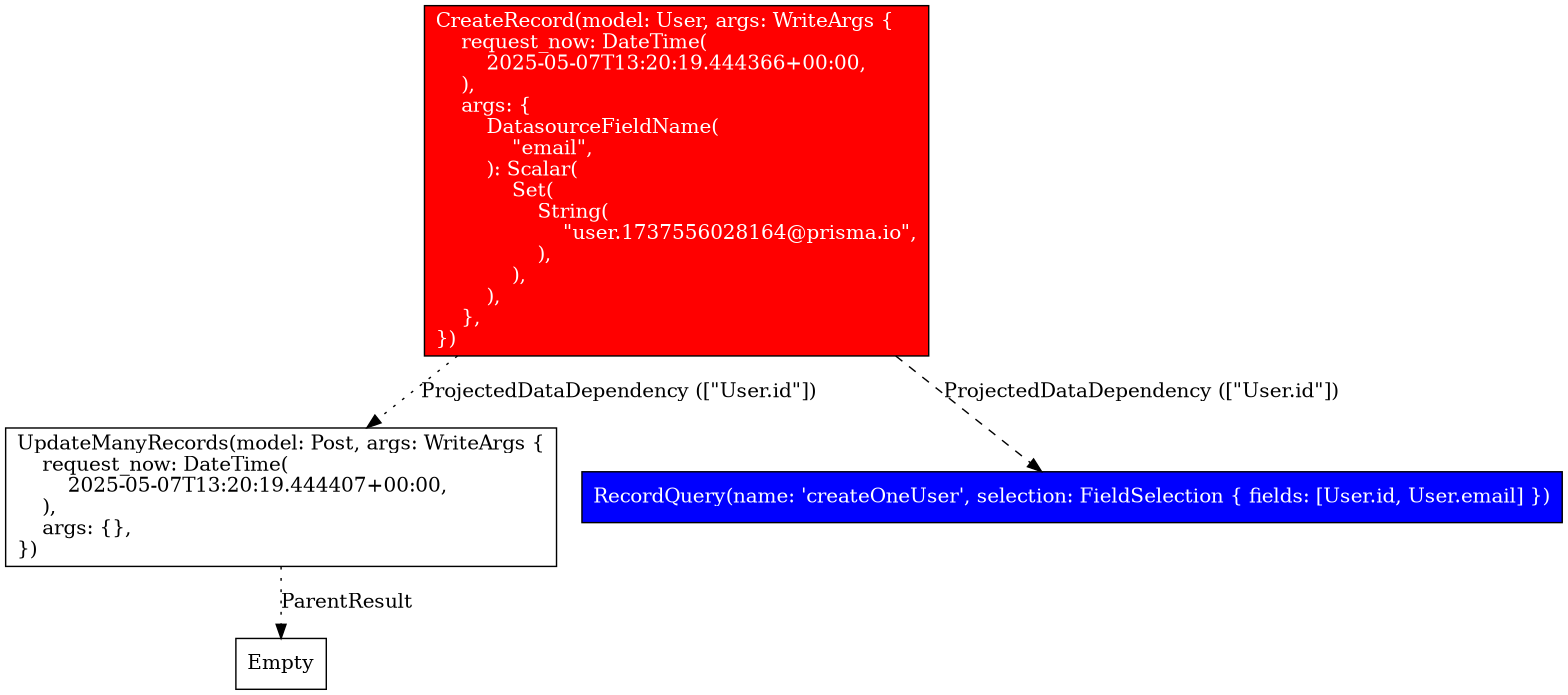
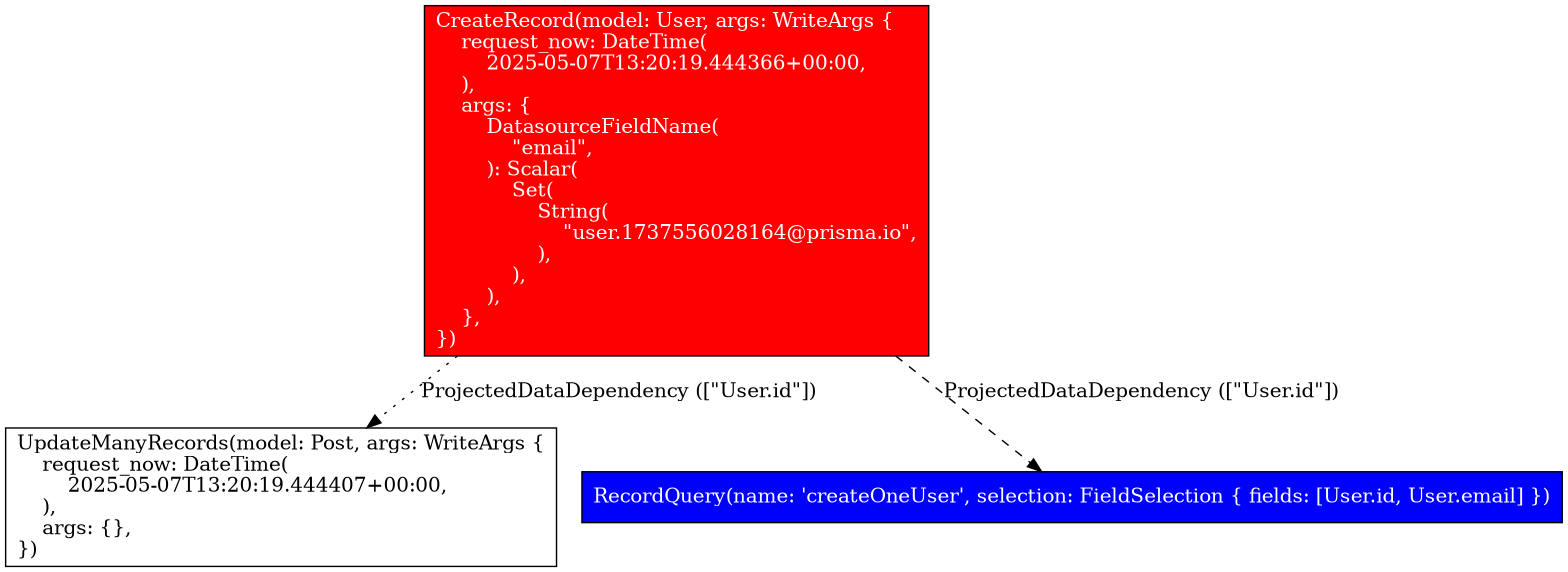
(281, 664) -> none
